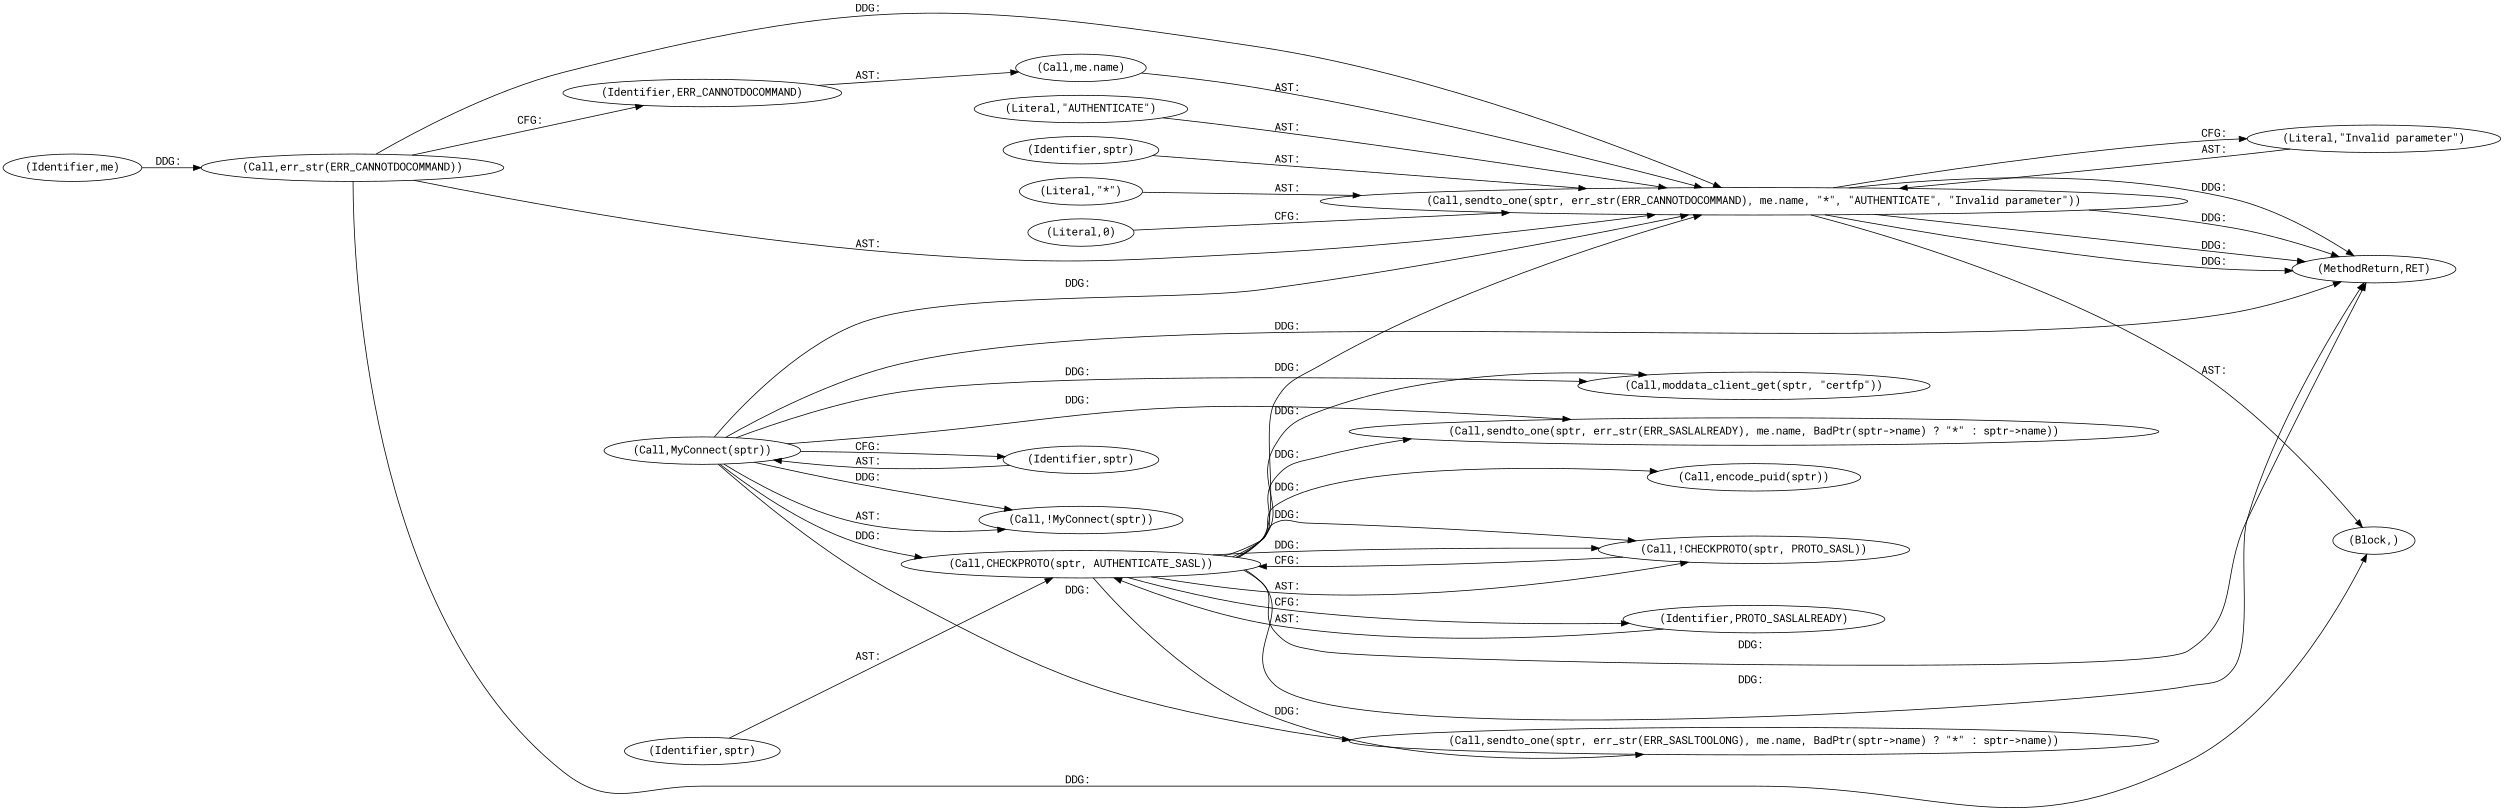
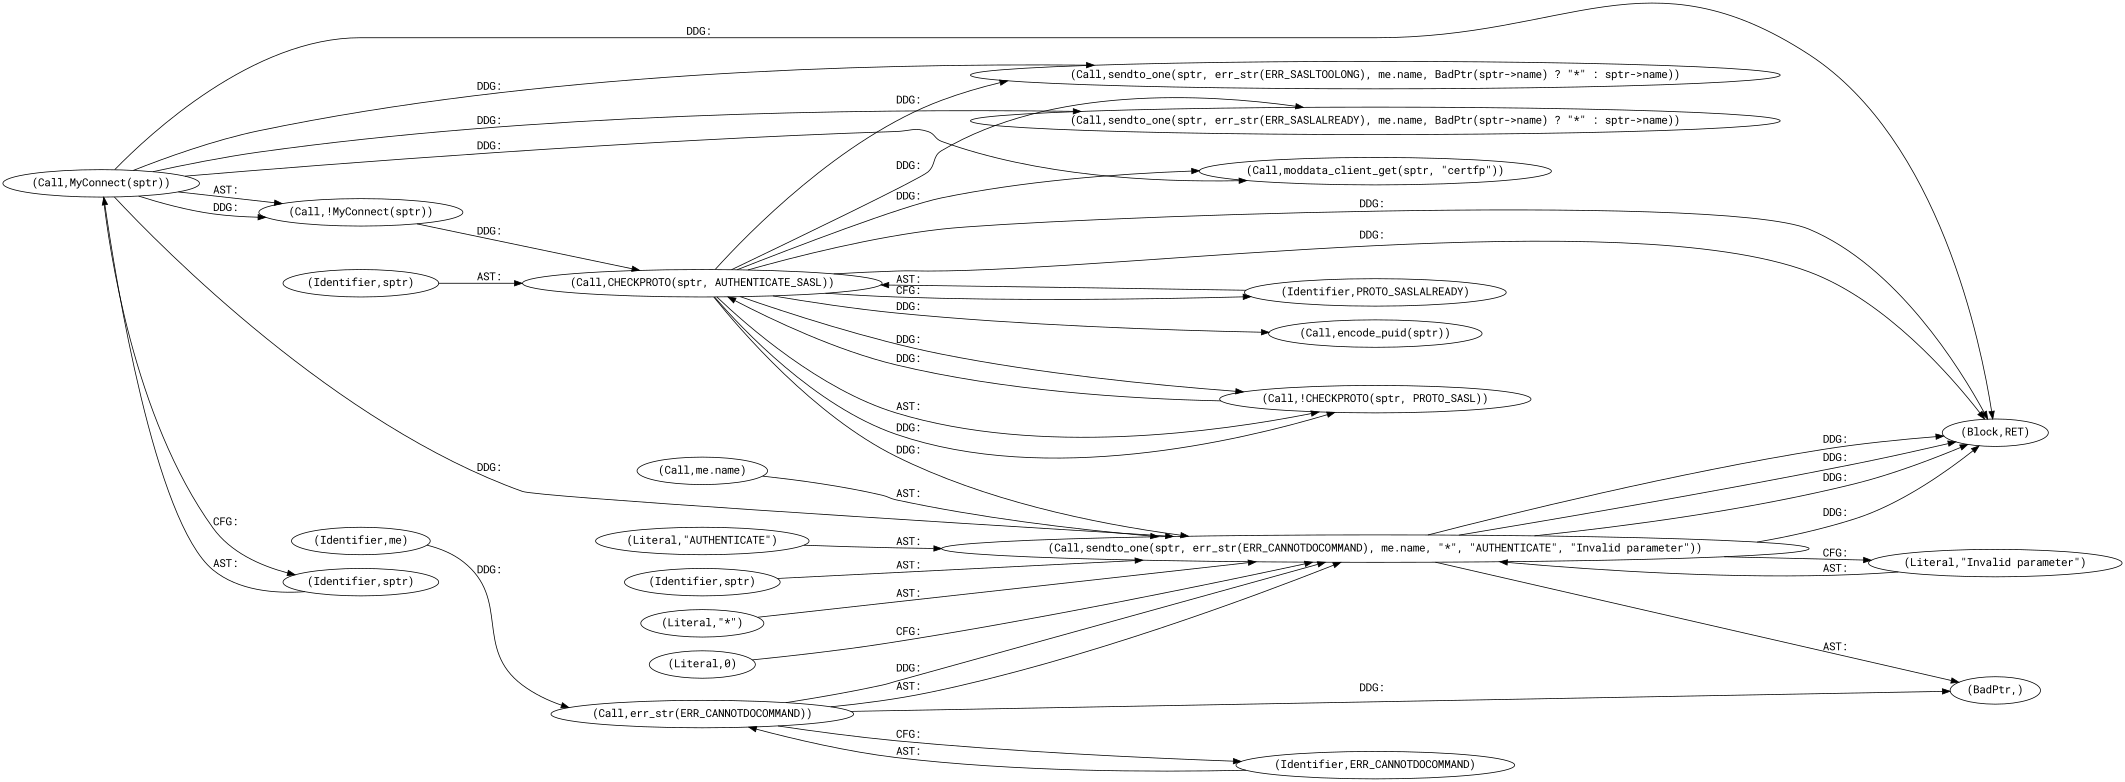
(914, 79) -> (999, 766)
(2374, 269) -> (1995, 433)
(811, 523) -> (524, 246)
(2374, 541) -> (1995, 690)
(1291, 561) -> (912, 359)
